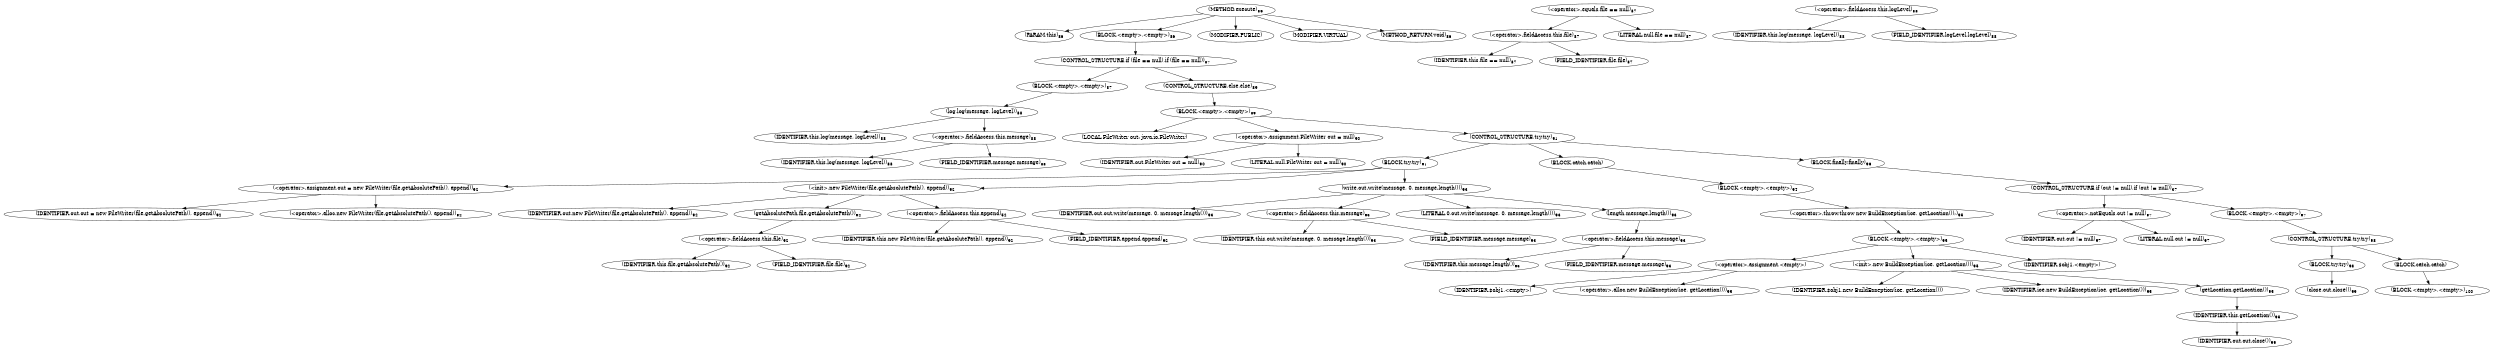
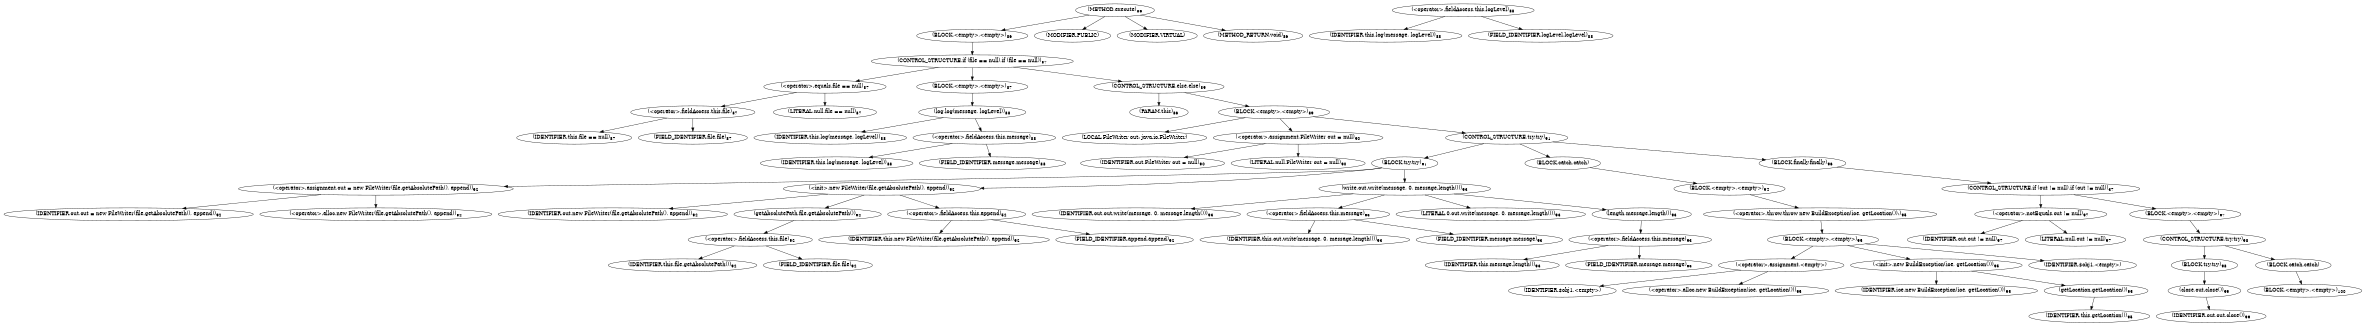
(1136, 21) -> (1159, 98)
none -> (899, 74)
(1868, 291) -> none
(2237, 327) -> (2207, 302)
